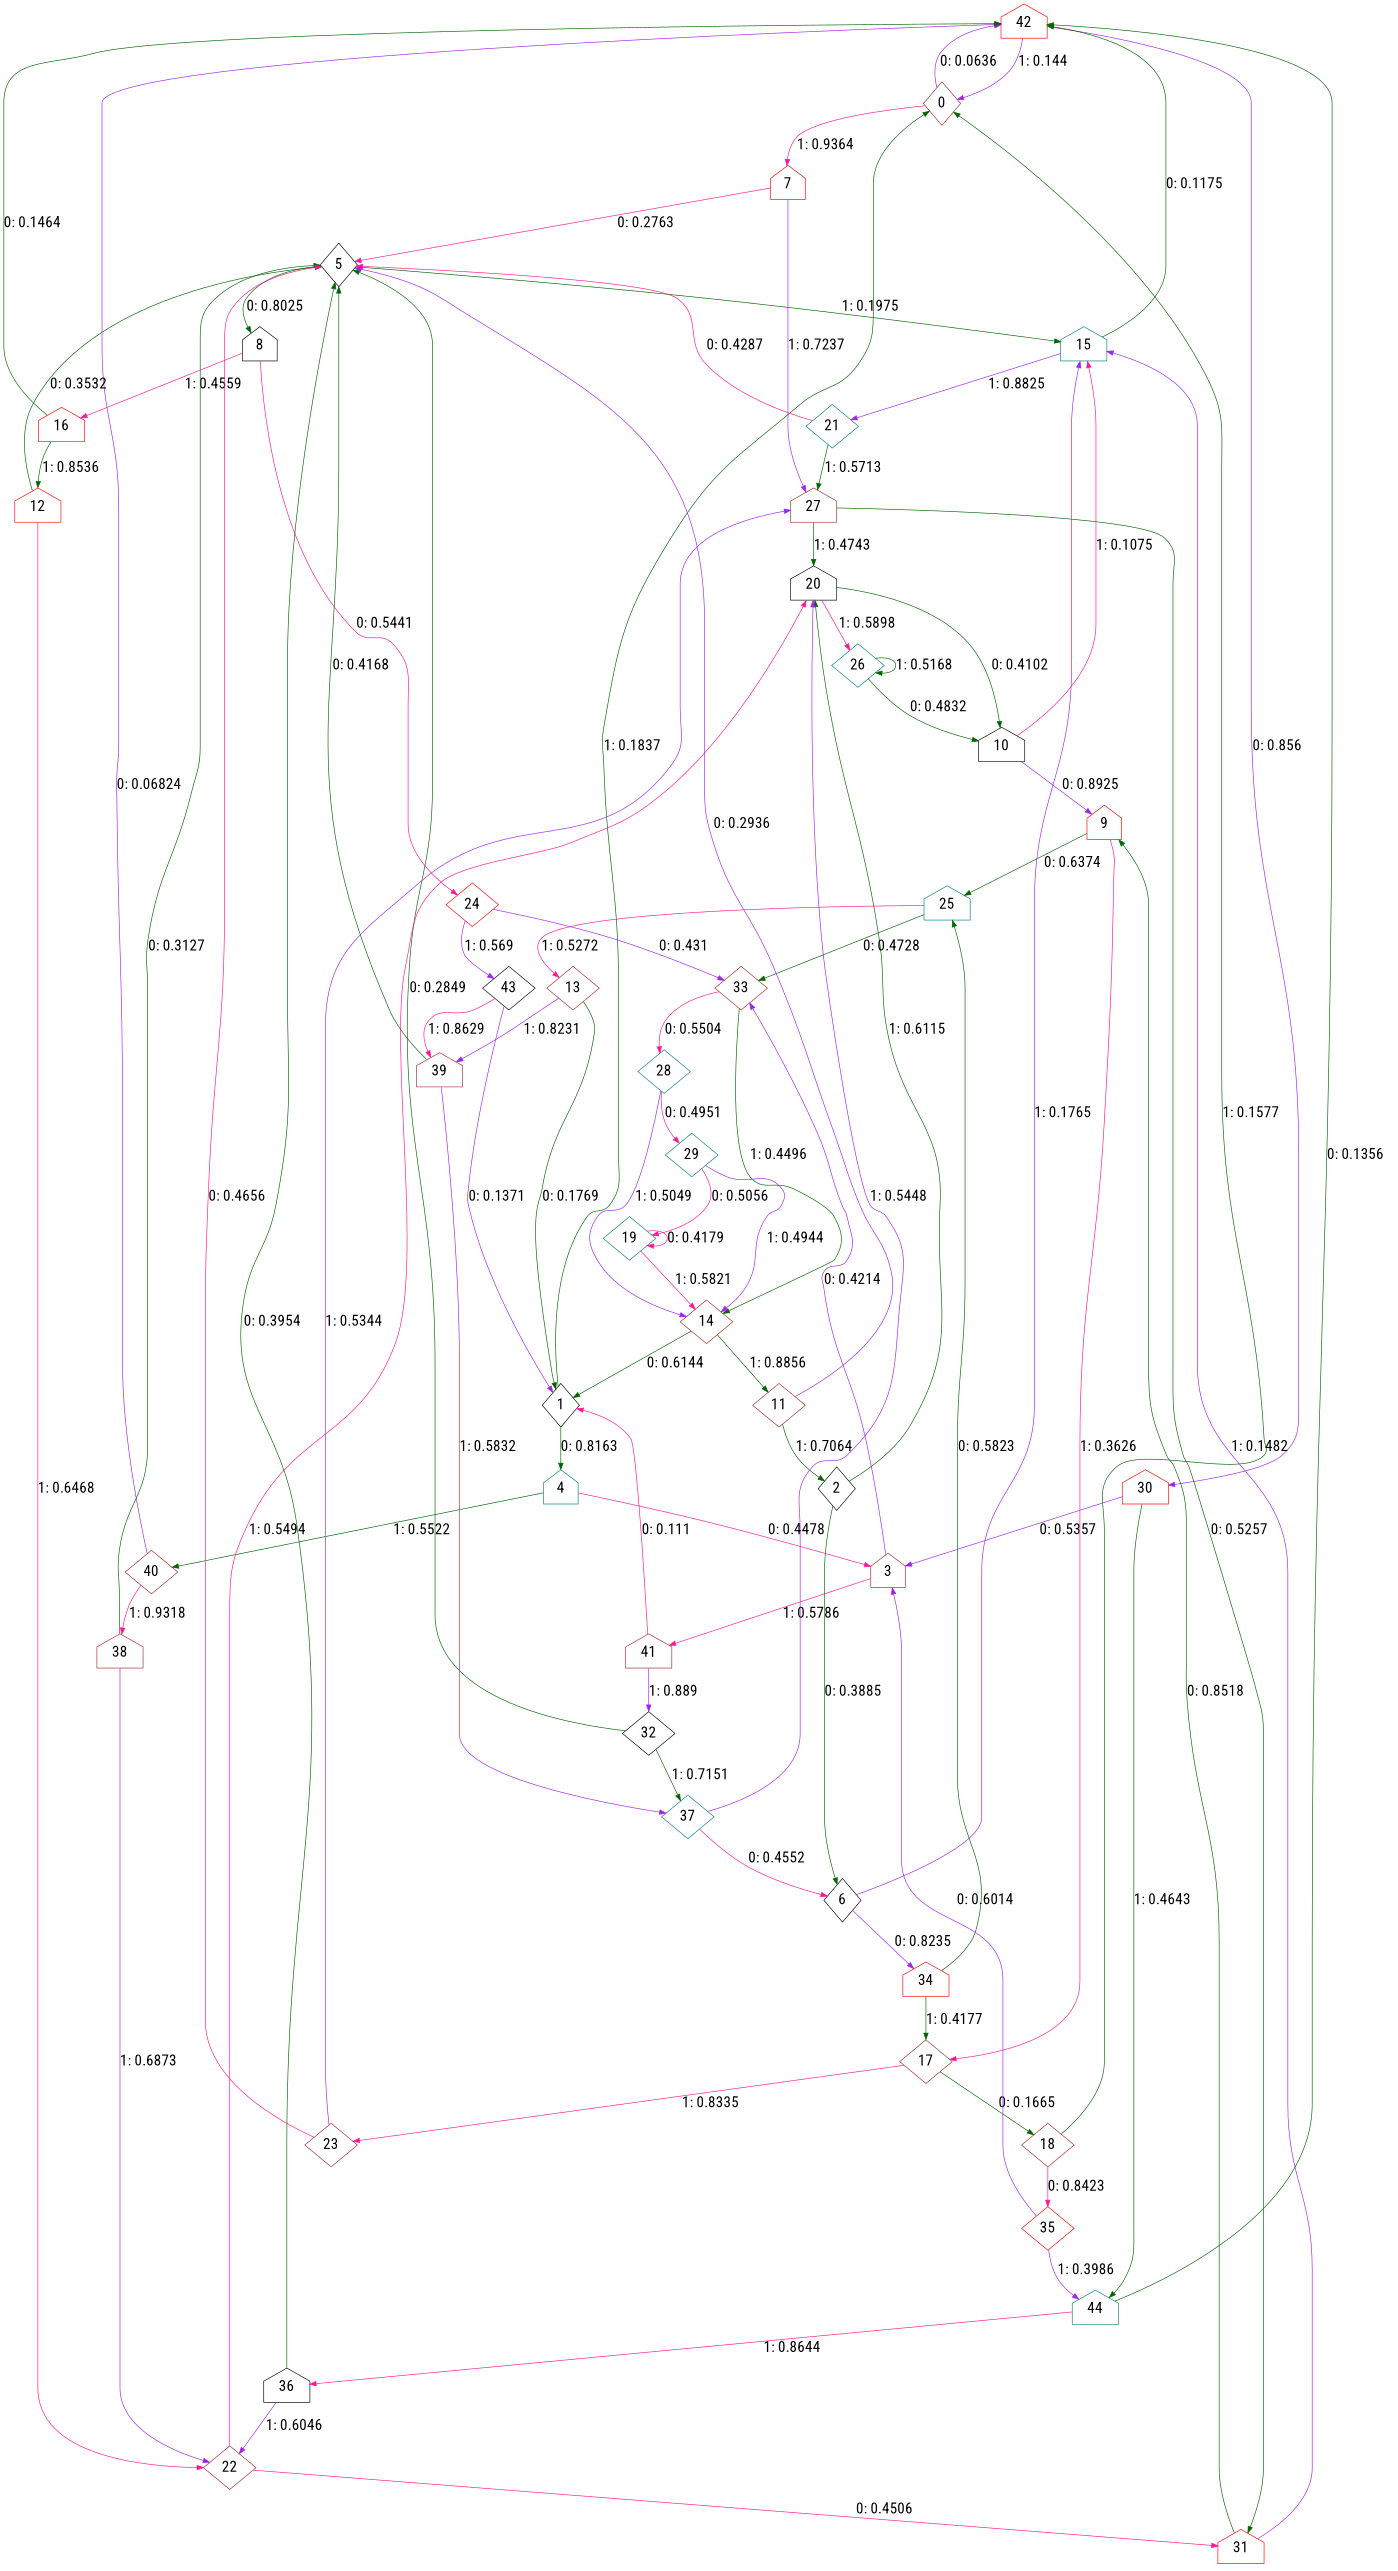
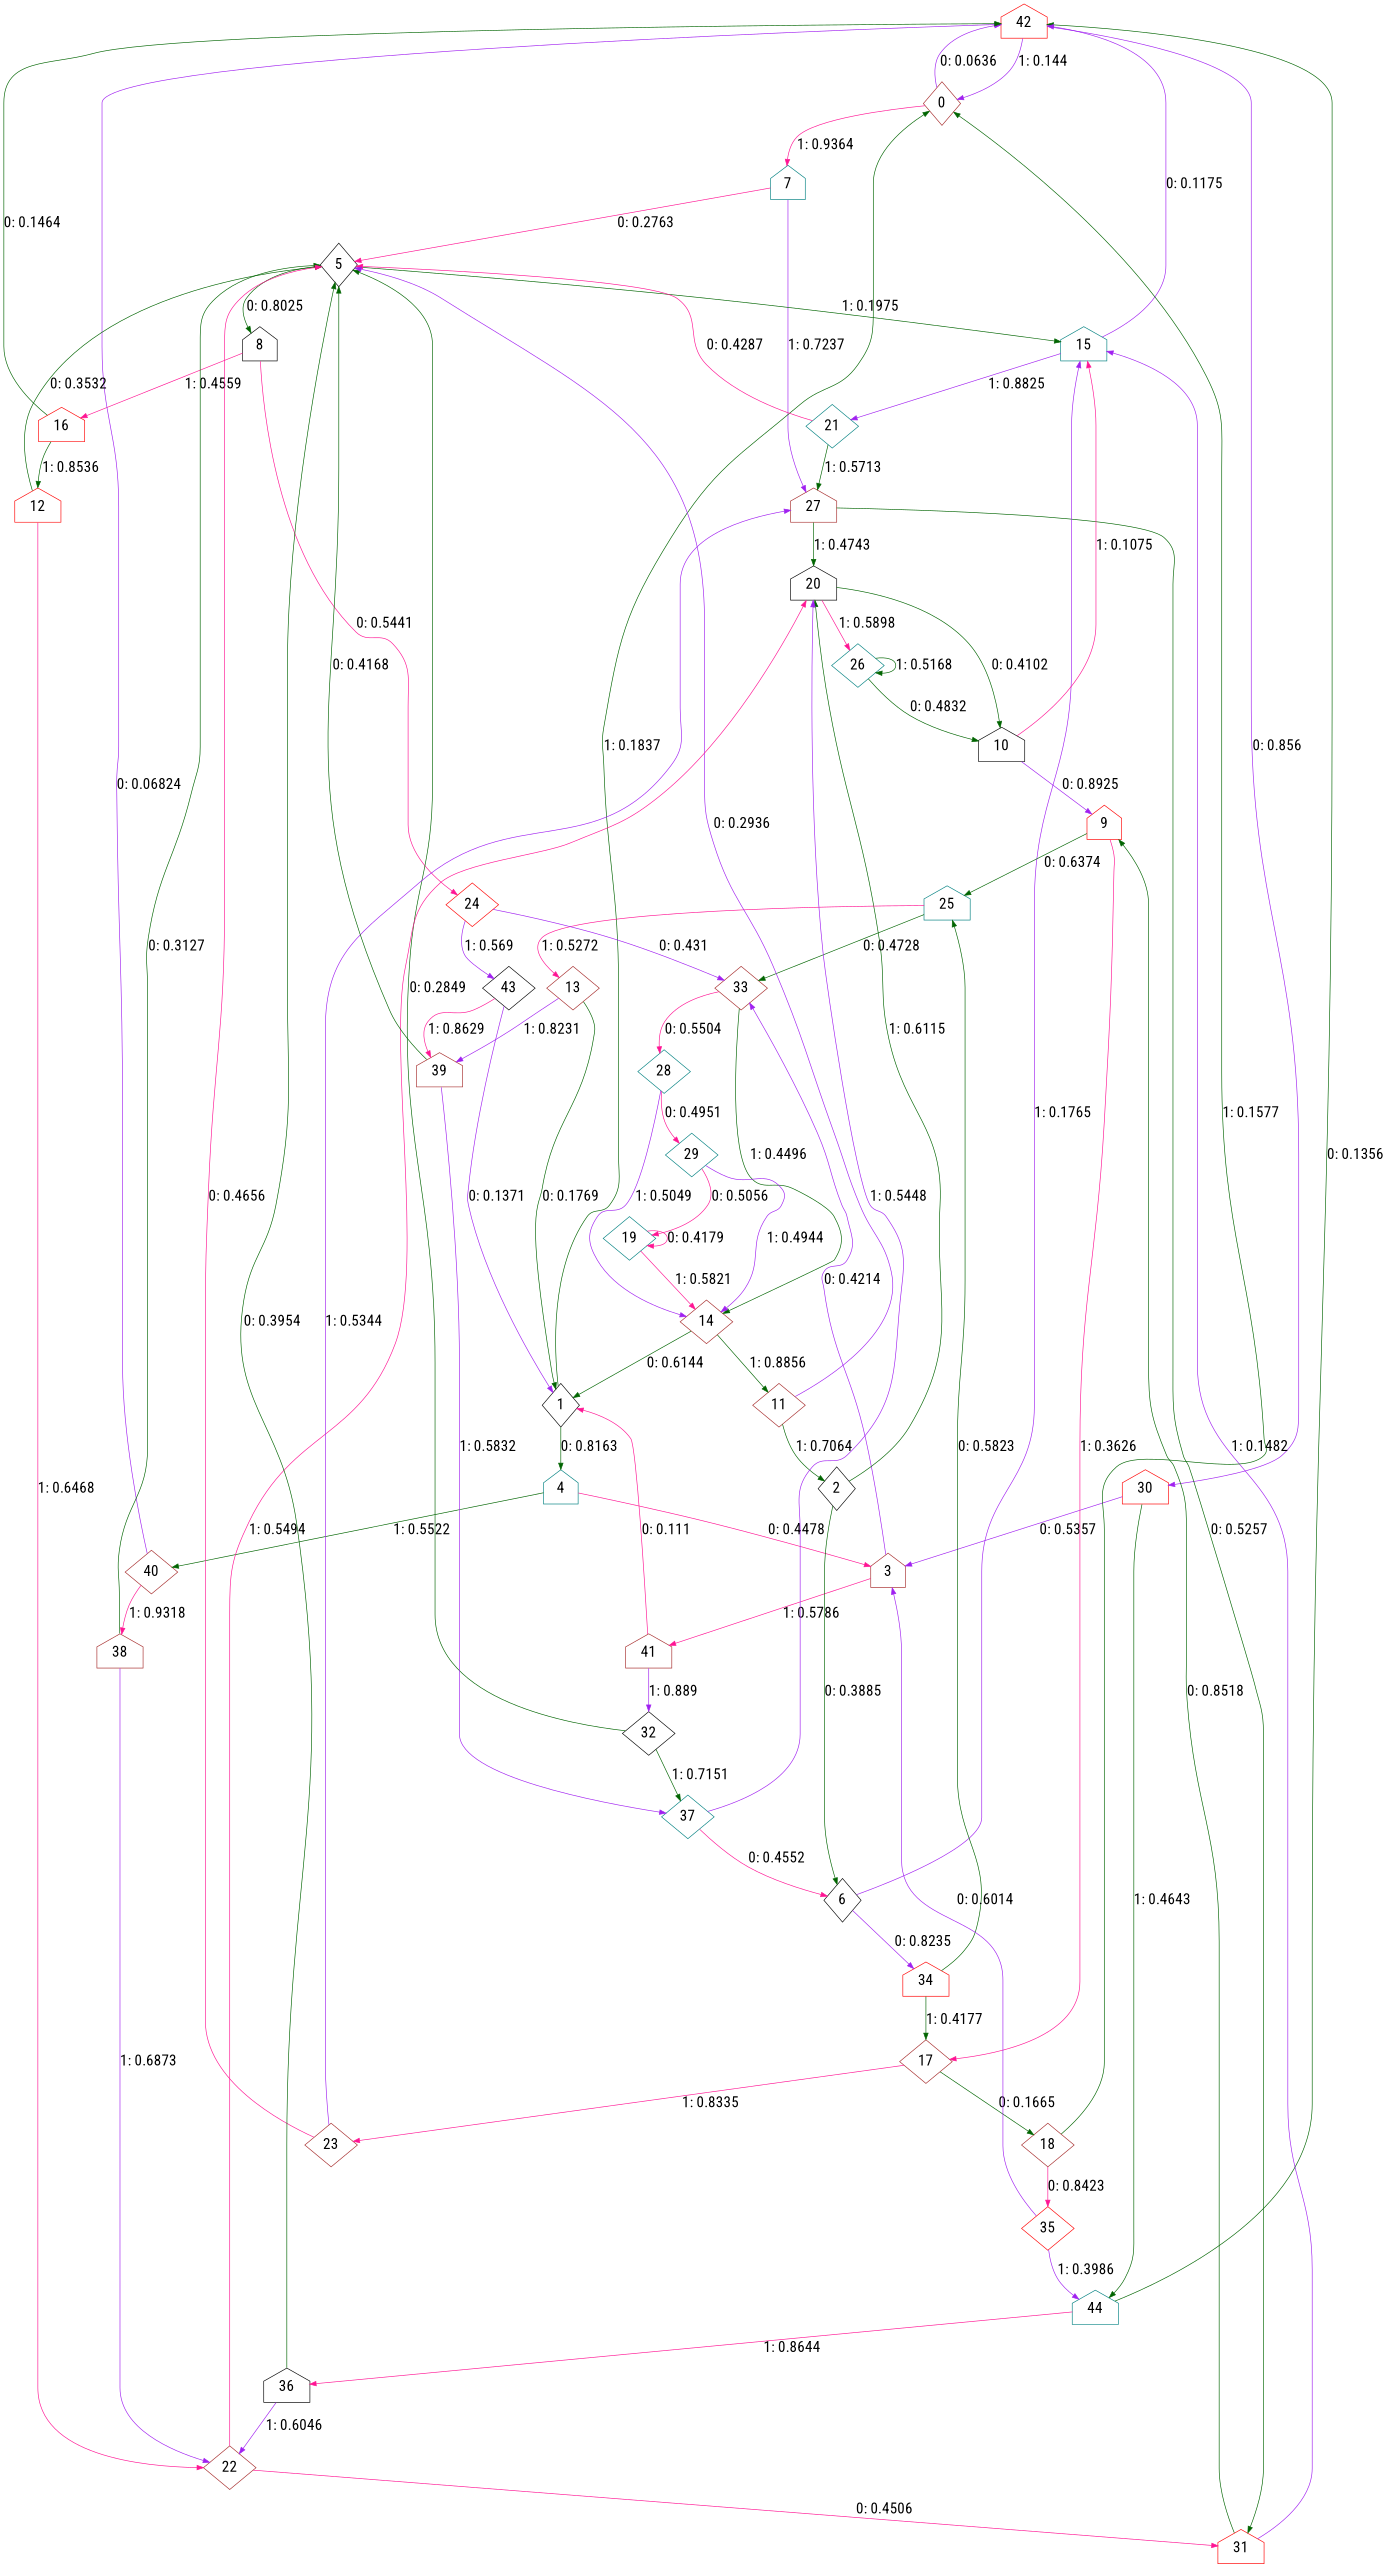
(1166, 161) -> (1166, 161)
(788, 184) -> (788, 184)
